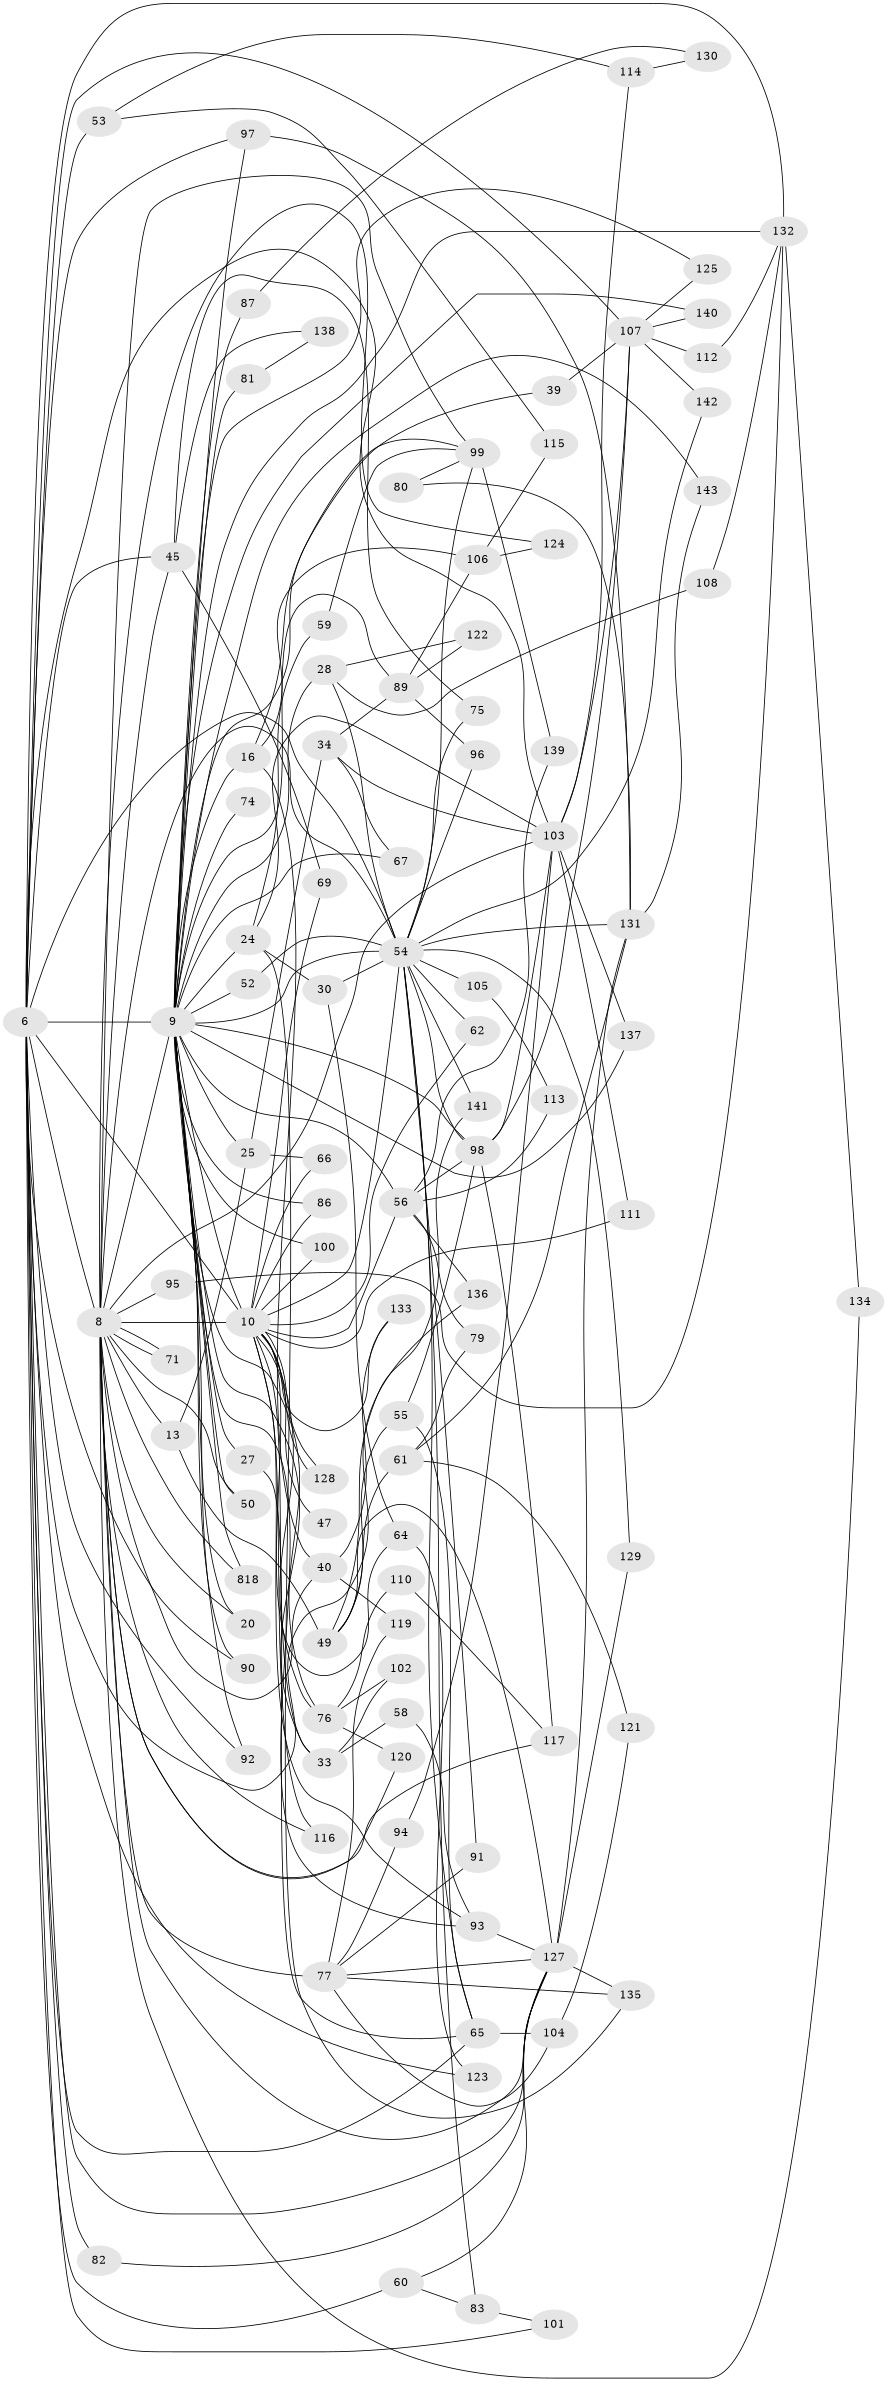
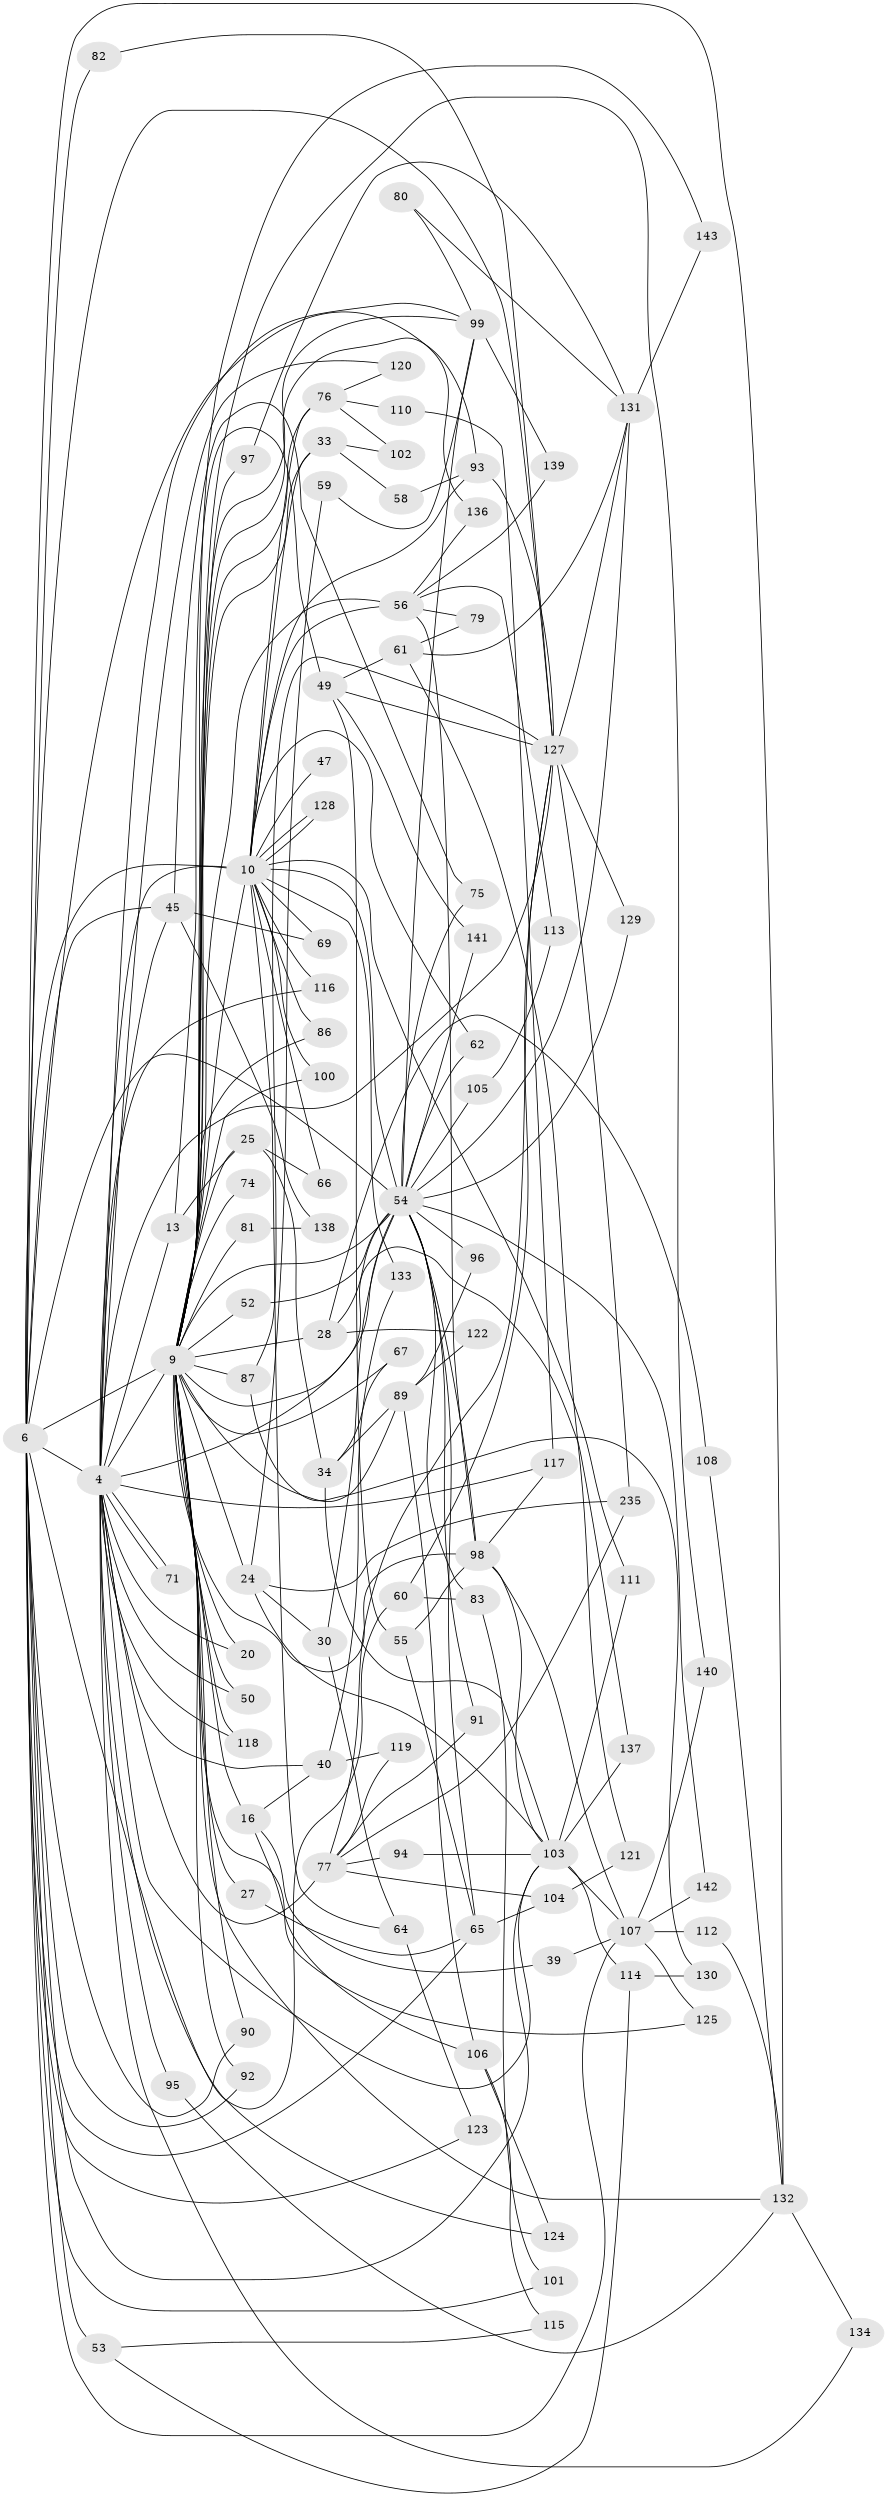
(59, 340) -> none
none -> (276, 791)
(99, 1323) -> (99, 1480)
(248, 1580) -> (248, 1744)
(631, 1996) -> (631, 1502)
